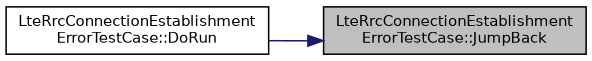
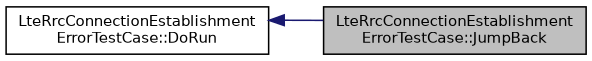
(288, 41) -> (304, 20)
